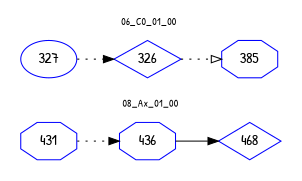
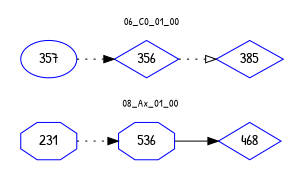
(49, 59) -> (49, 59)
(148, 59) -> (147, 59)
(250, 59) -> (250, 59)
(49, 141) -> (49, 141)
(148, 141) -> (147, 141)
